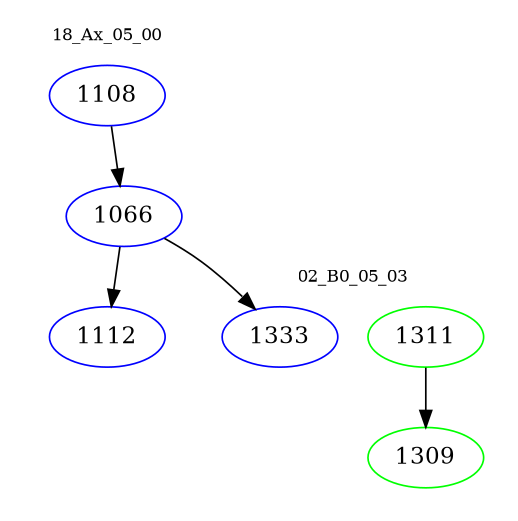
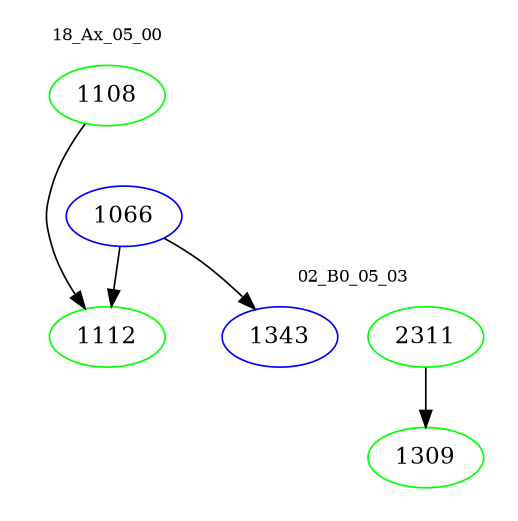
(107, 96) -> (107, 96)
(114, 148) -> (47, 208)
(107, 337) -> (107, 337)
(280, 337) -> (280, 337)
(426, 337) -> (426, 337)
